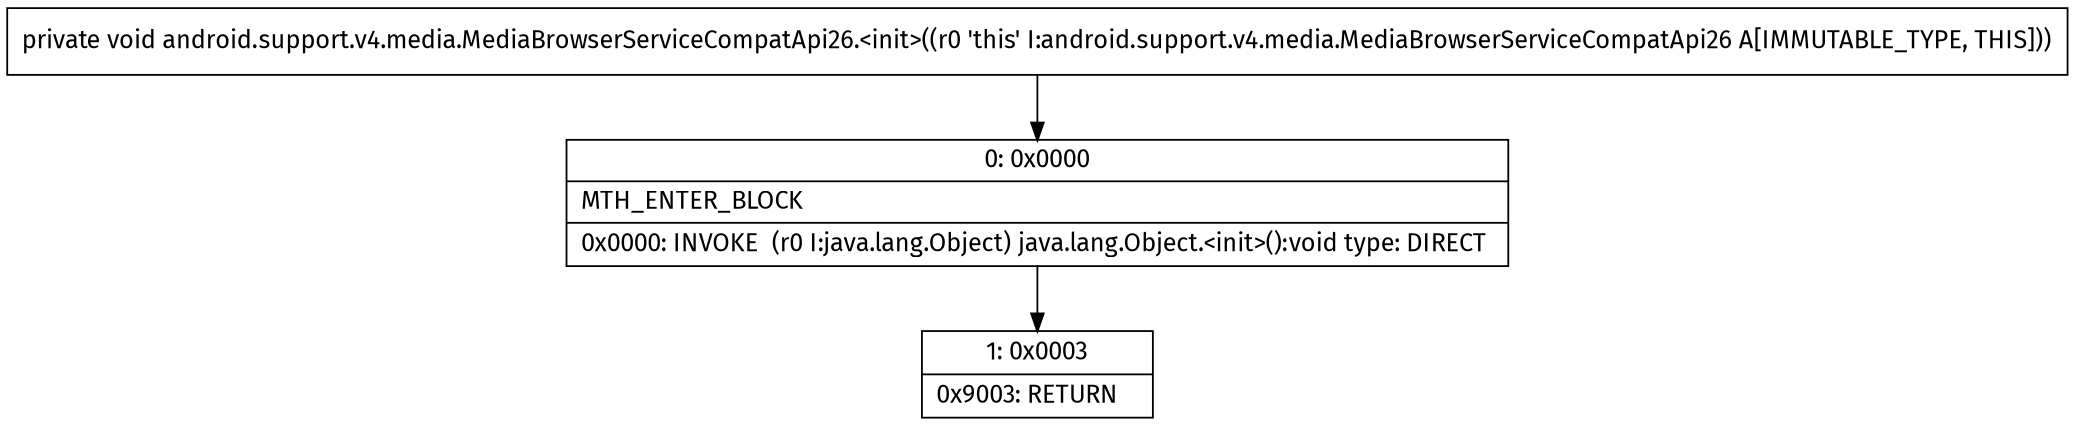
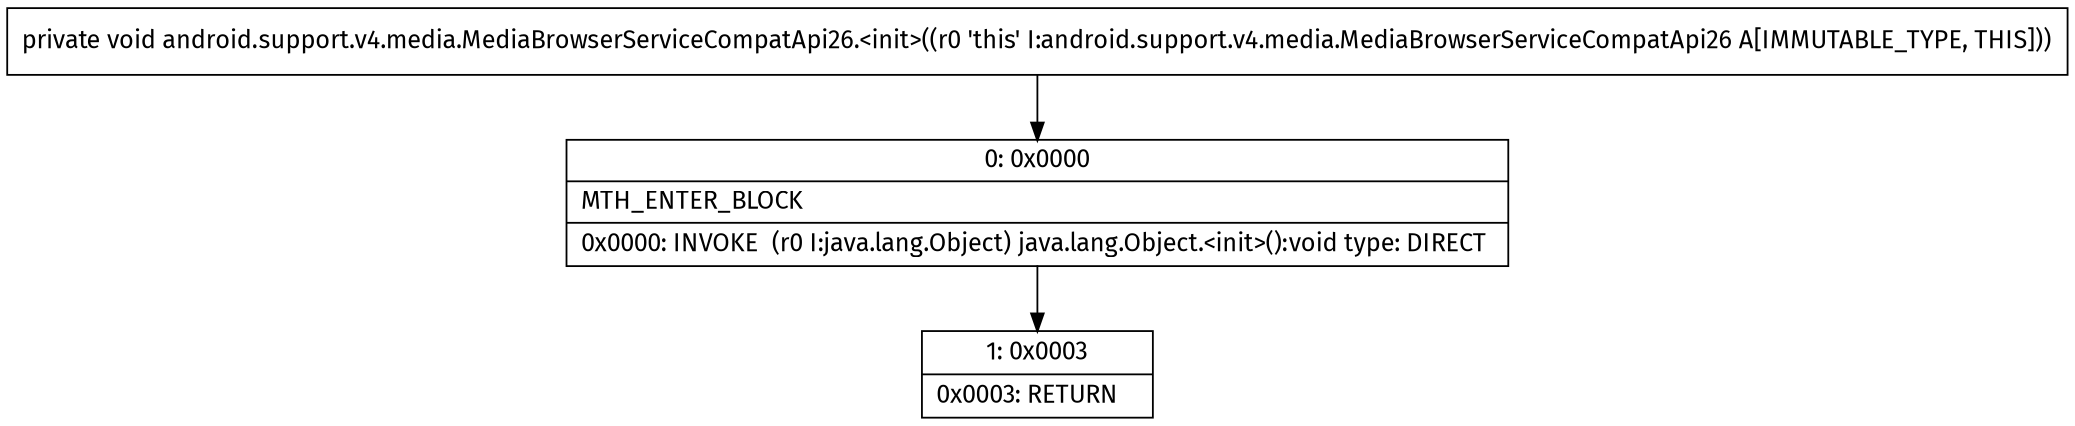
(1037, 395) -> (1037, 395)
